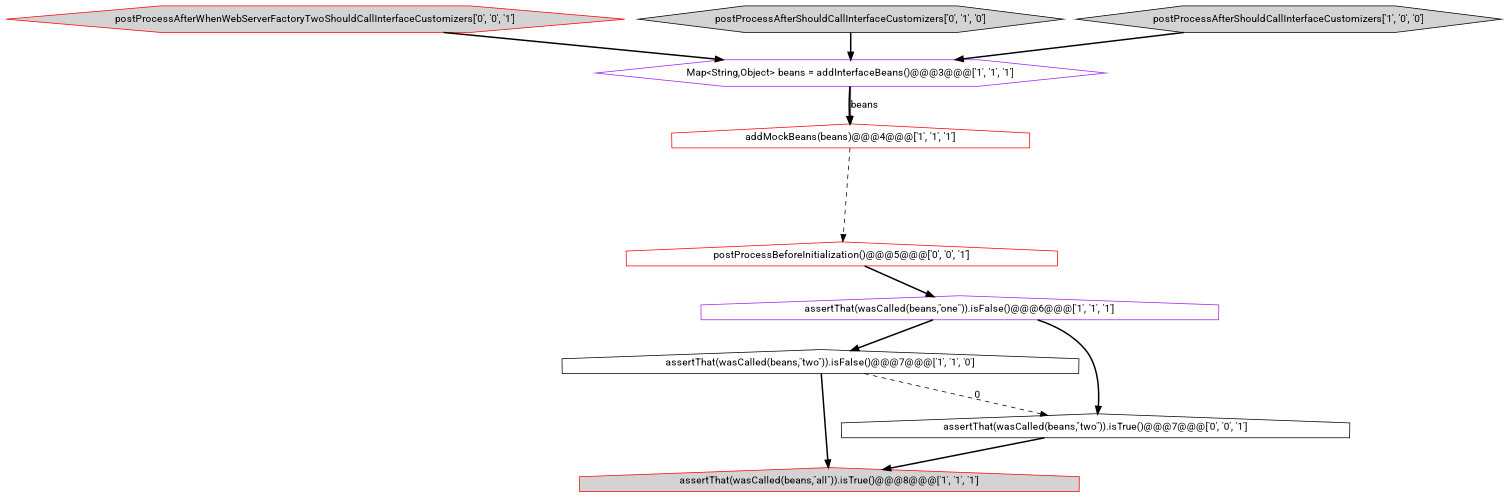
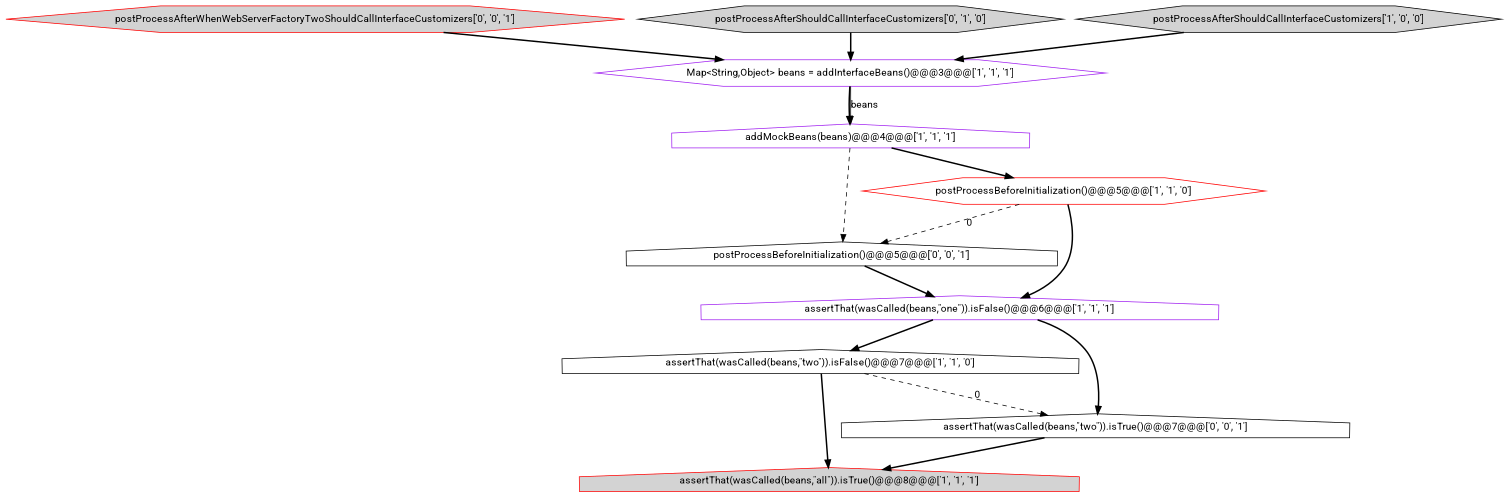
(851, 137) -> (851, 137)
none -> (1064, 191)
(842, 255) -> (842, 255)
